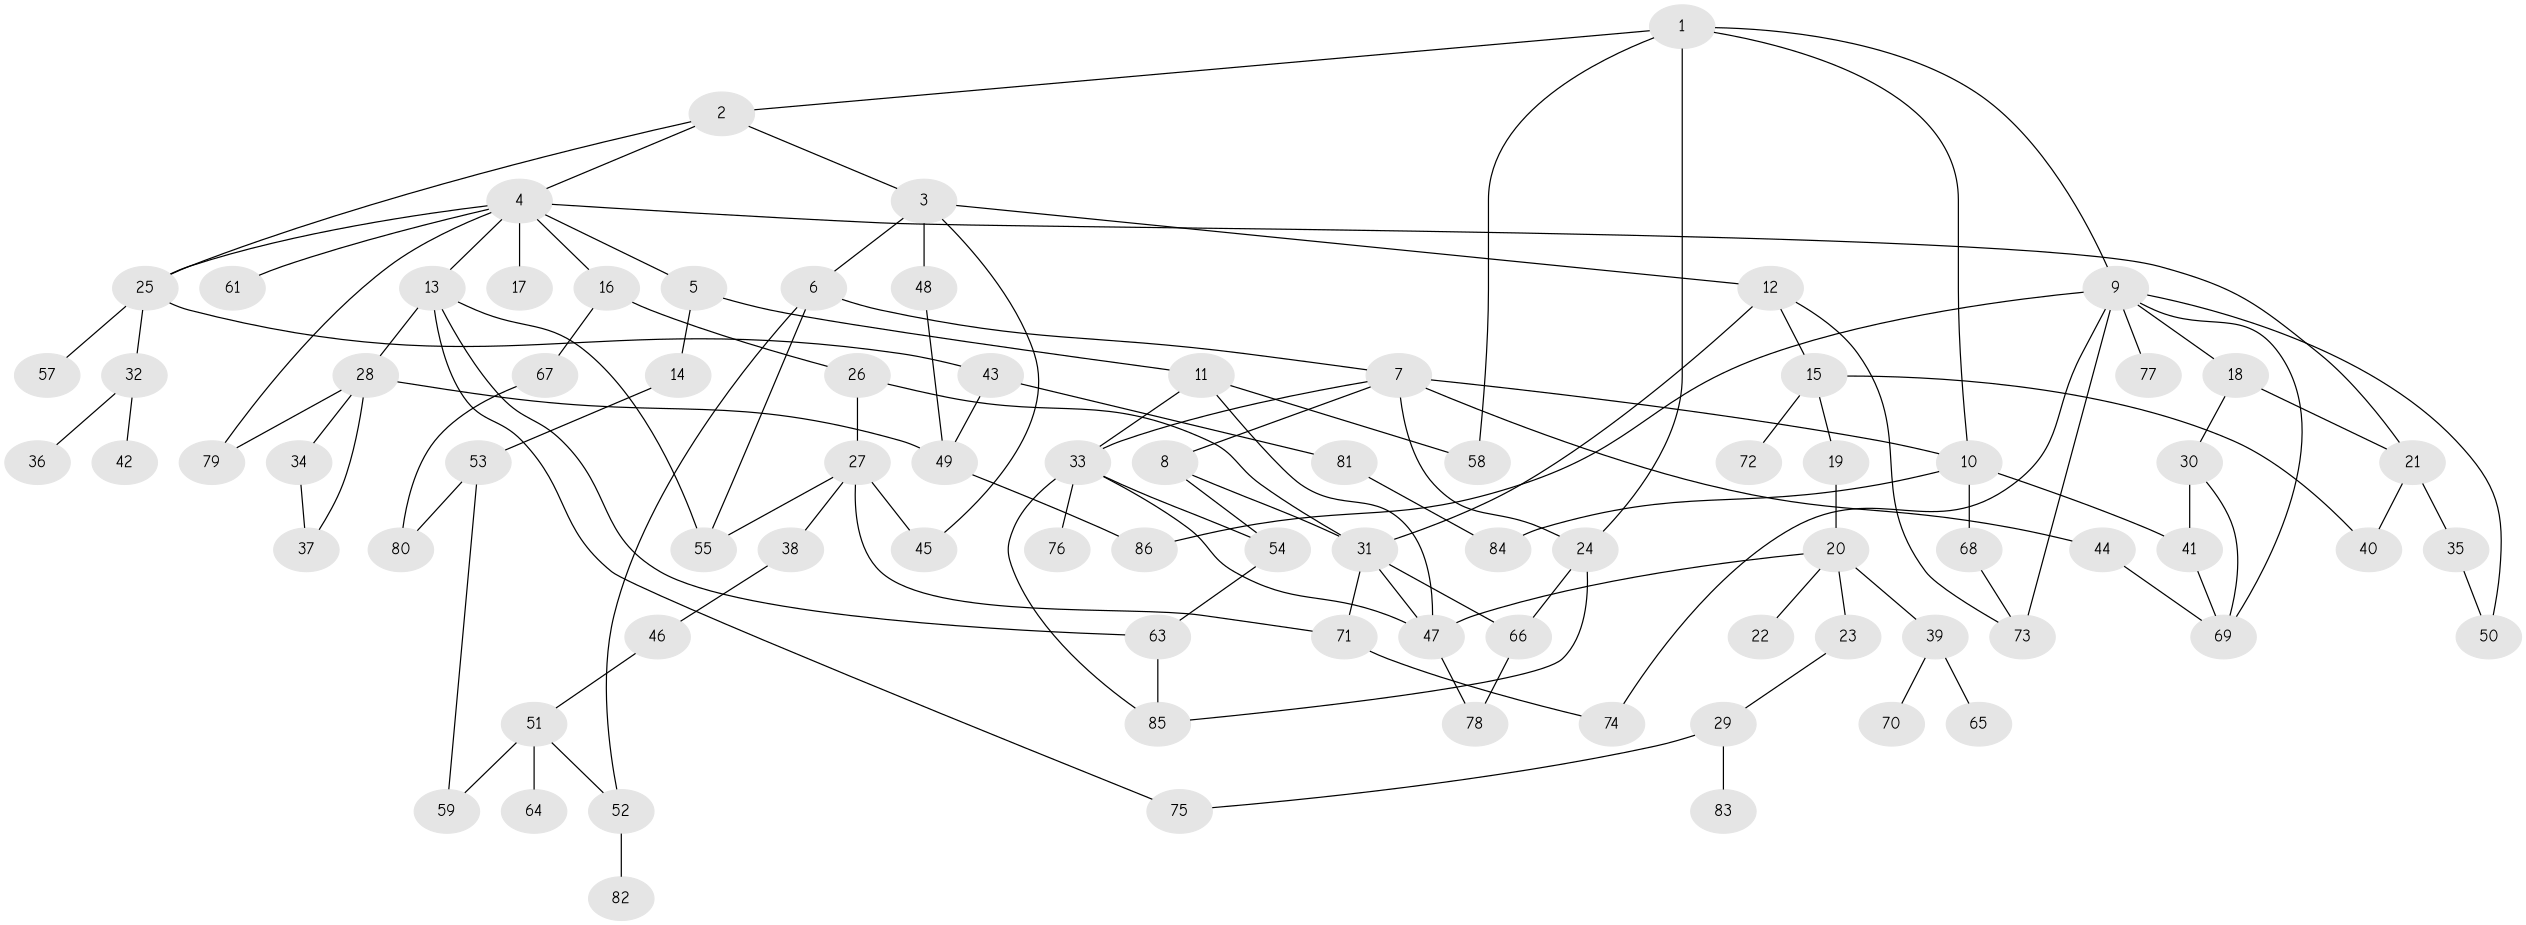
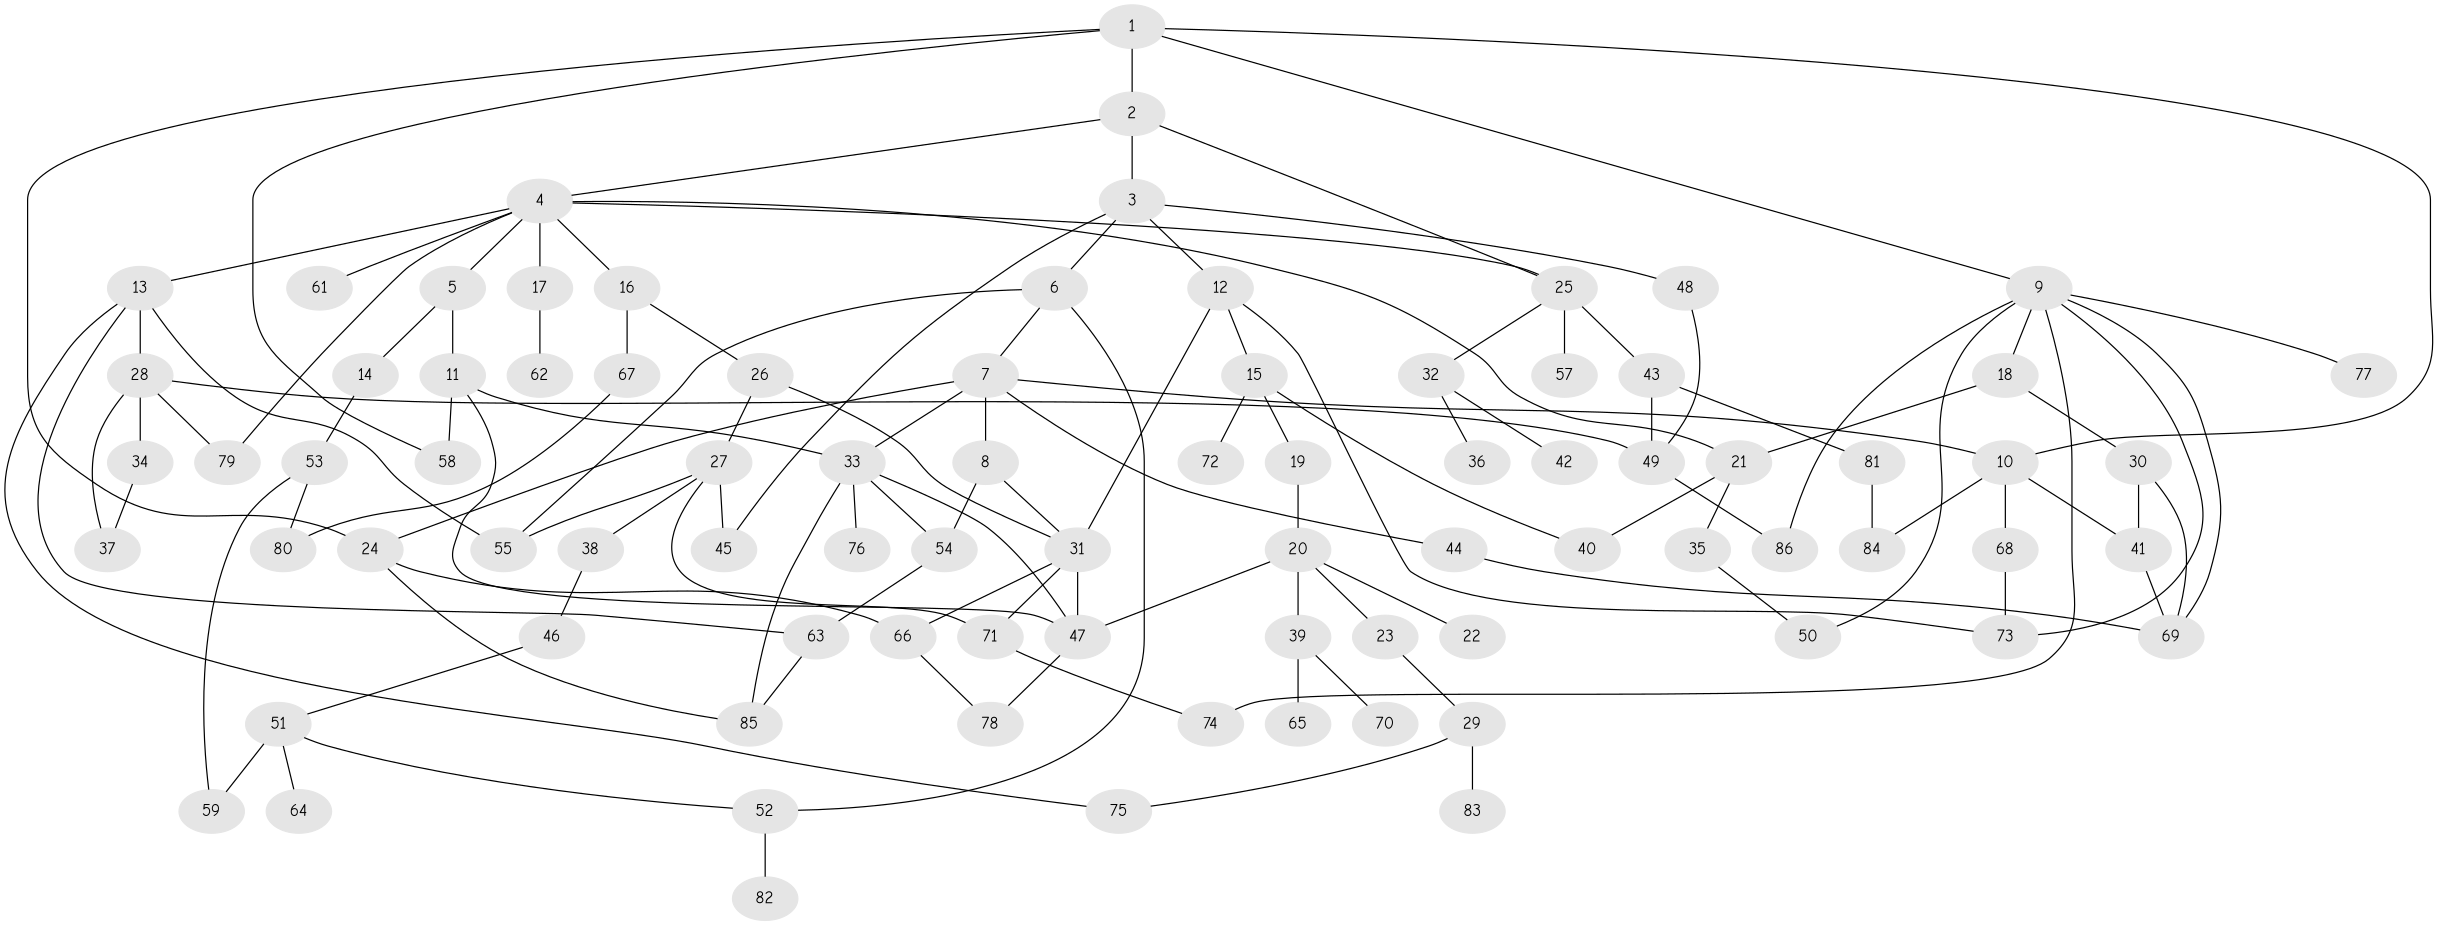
none -> (540, 375)
